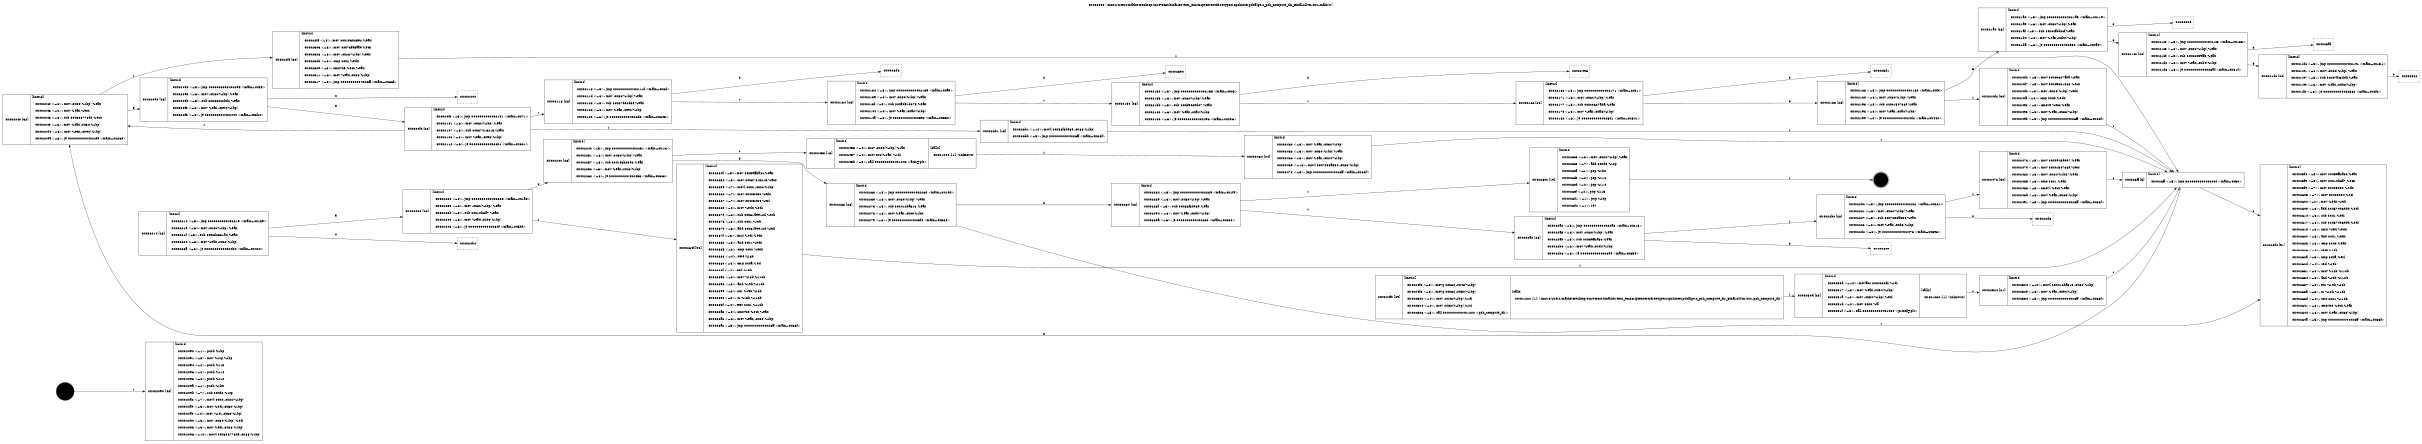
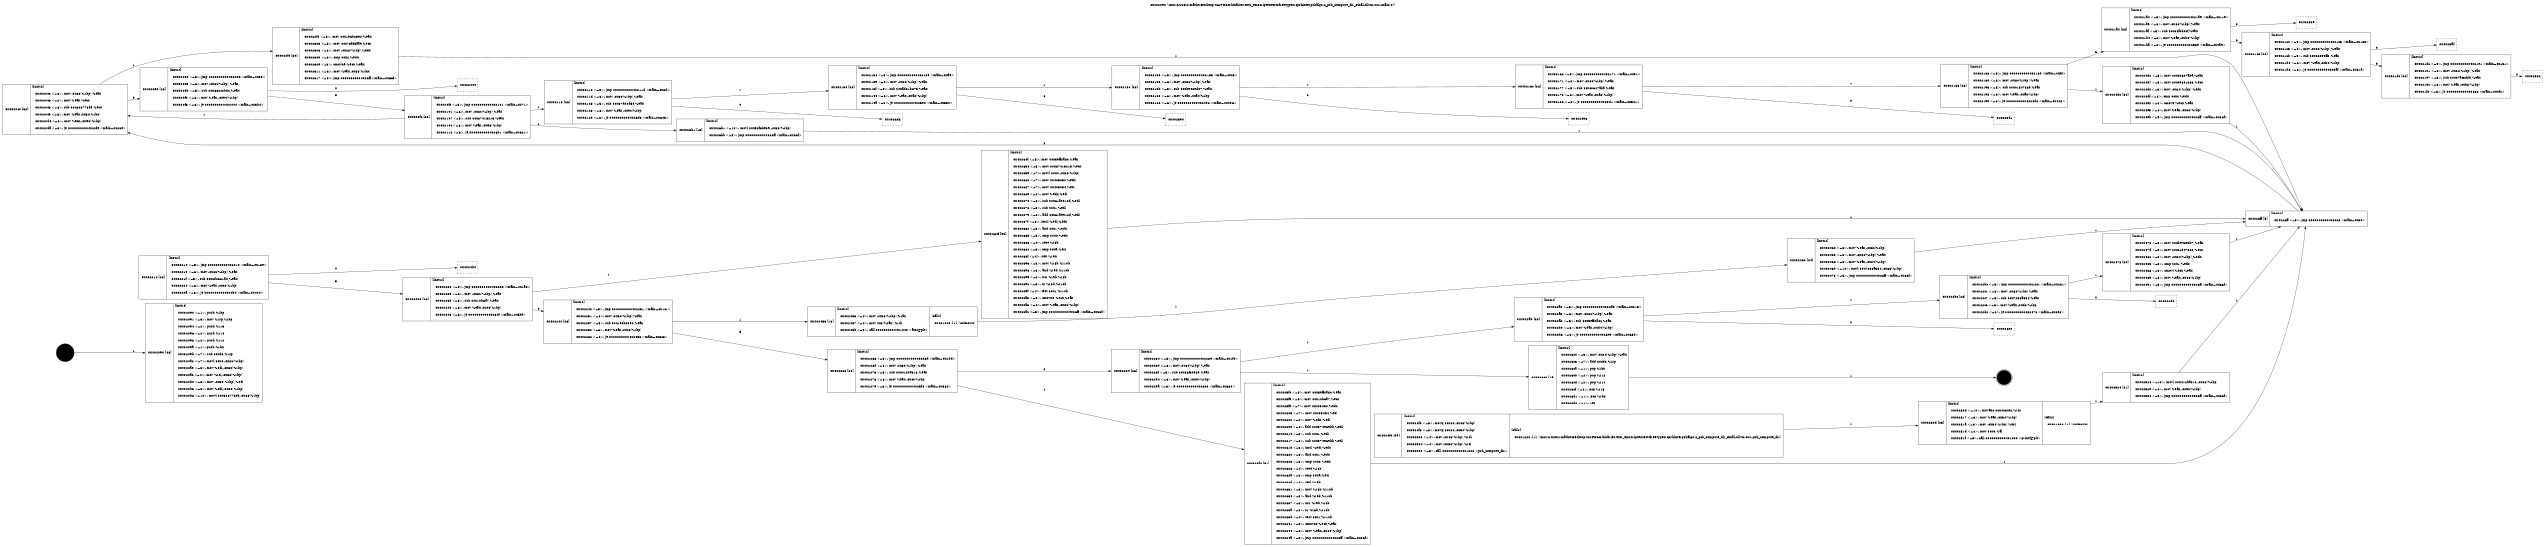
(1789, 102) -> (1851, 85)
(2229, 201) -> (1916, 464)
